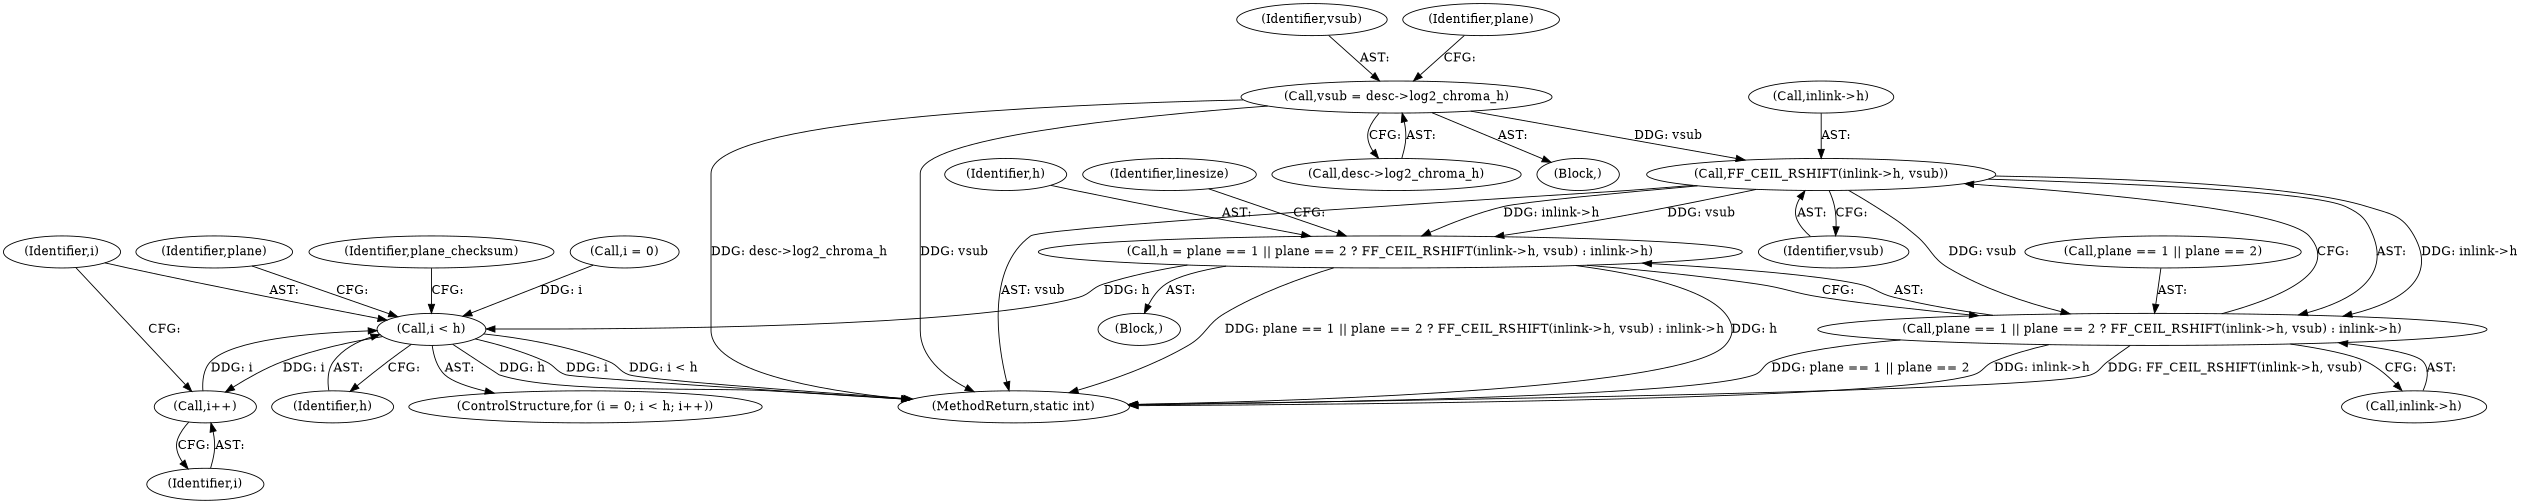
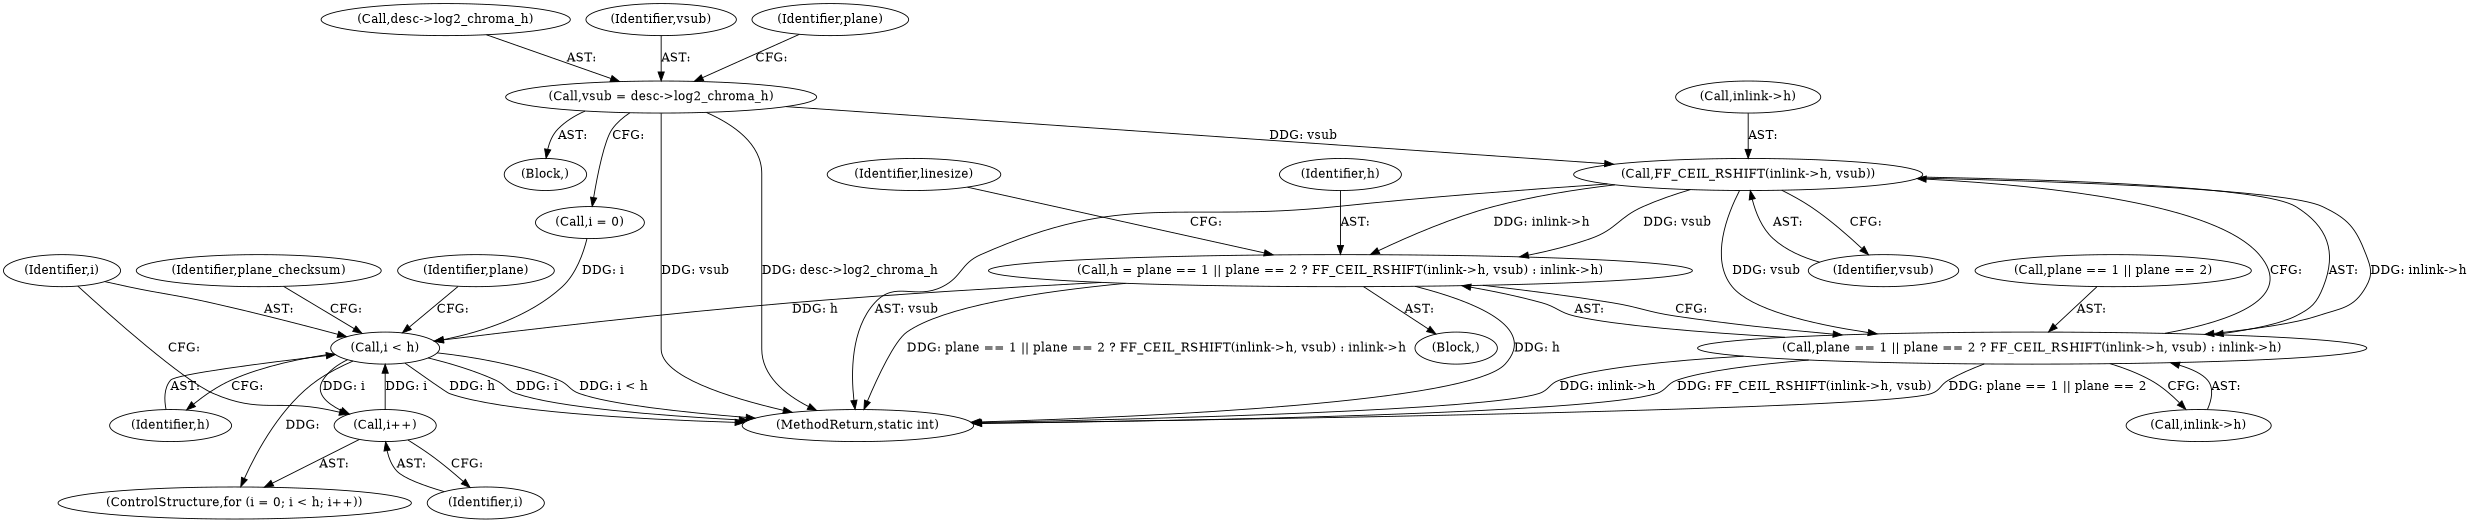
(1368, 131) -> (604, 151)
(462, 368) -> (305, 426)
none -> (316, 461)
